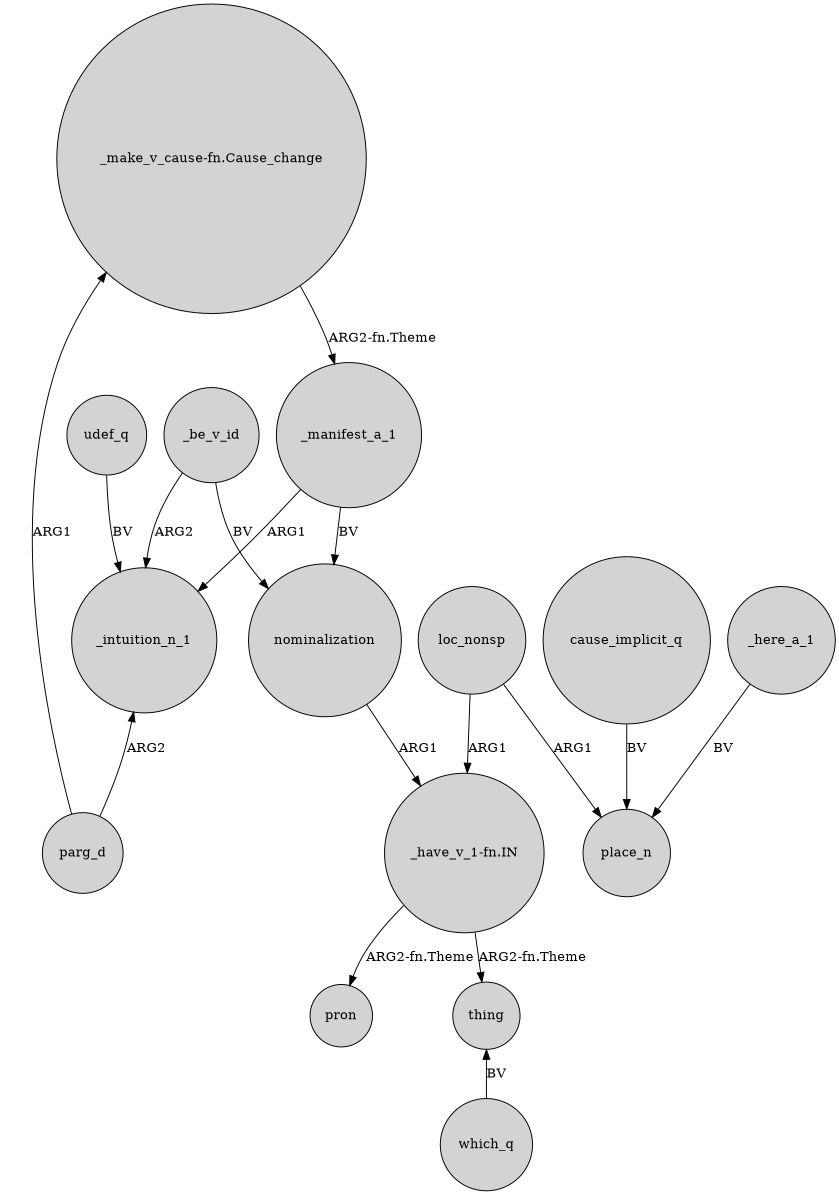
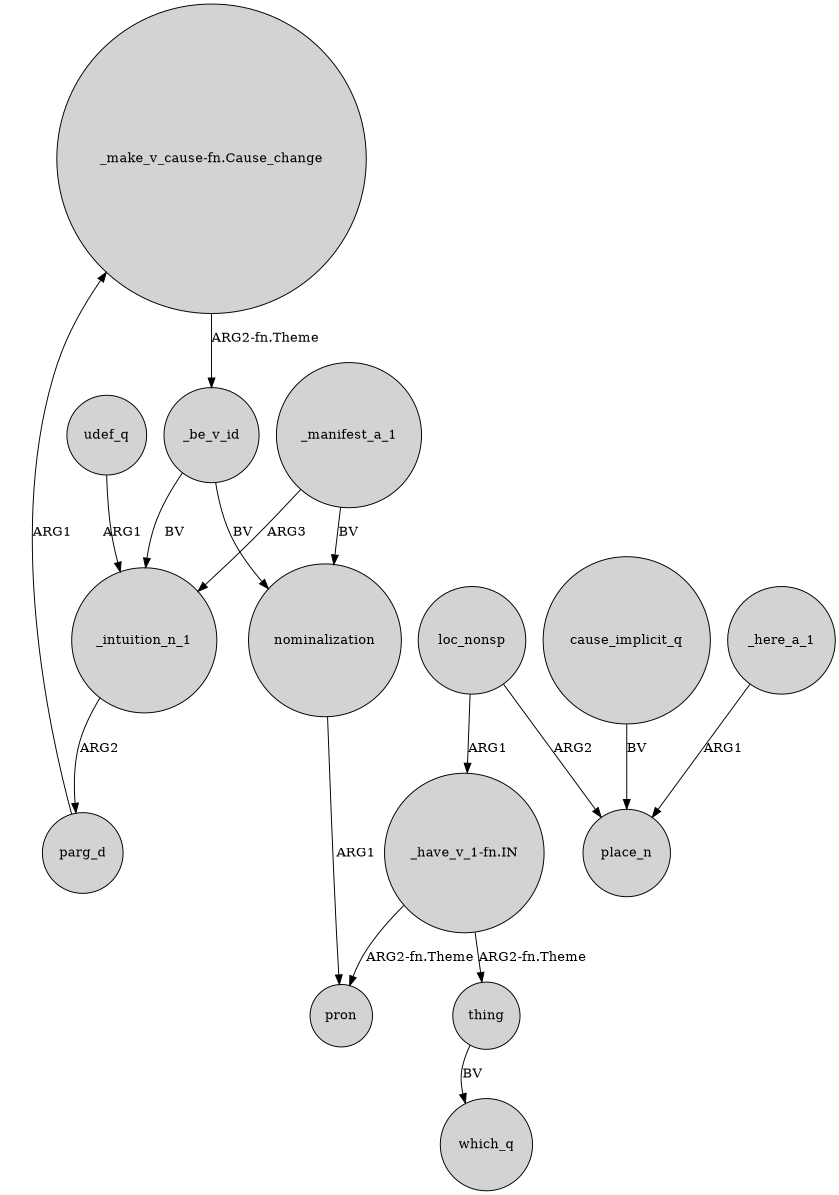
(318, 320) -> (212, 346)
(123, 532) -> (123, 532)
(175, 532) -> (175, 532)
(287, 532) -> (287, 532)
(391, 741) -> (333, 846)
(573, 749) -> (573, 749)
(723, 749) -> (723, 749)
(119, 770) -> (78, 748)
(486, 1079) -> (462, 1069)
